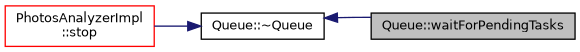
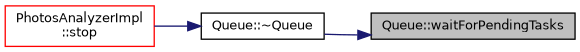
(354, 17) -> (341, 35)
